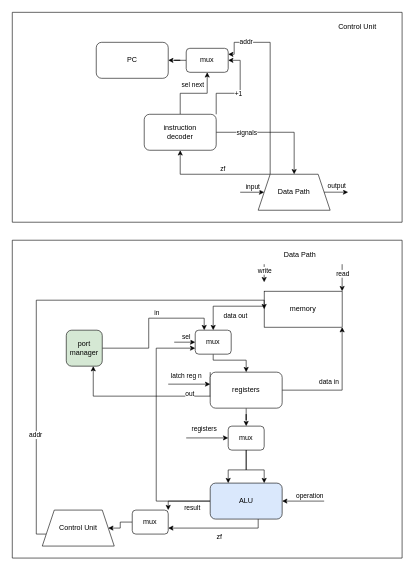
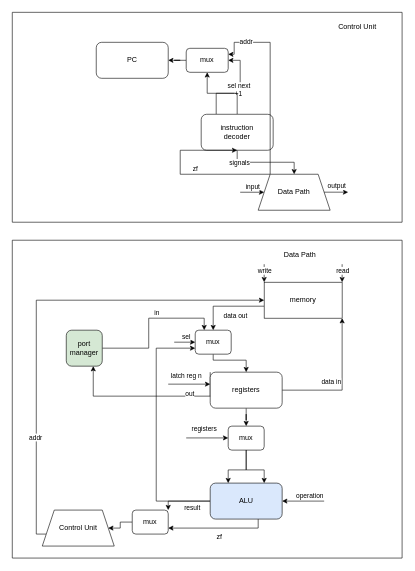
(180, 132) -> (237, 132)
(303, 309) -> (303, 300)
